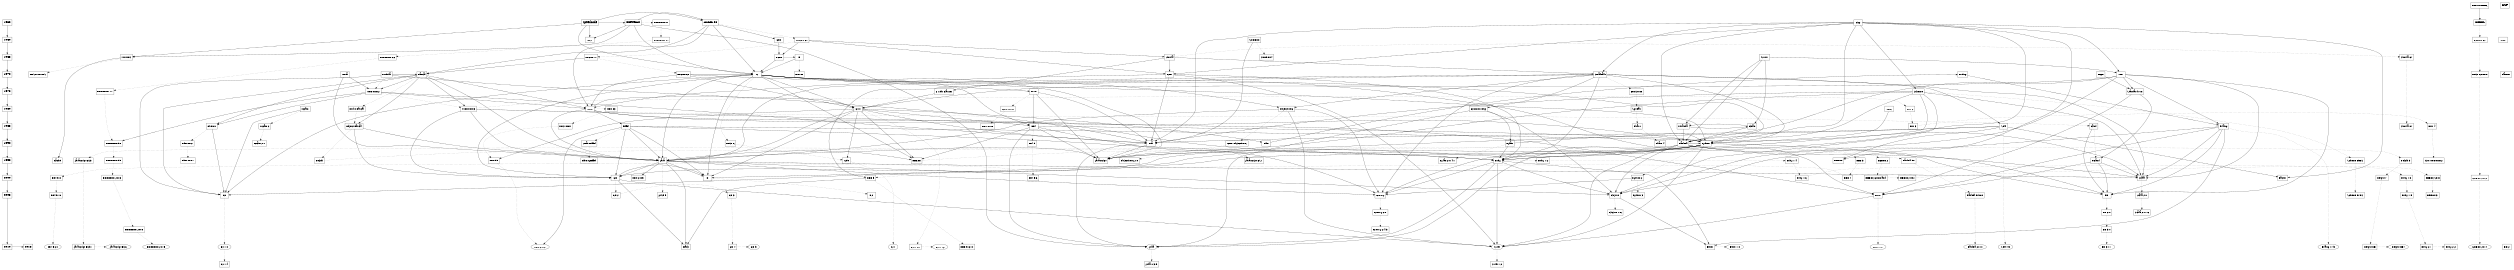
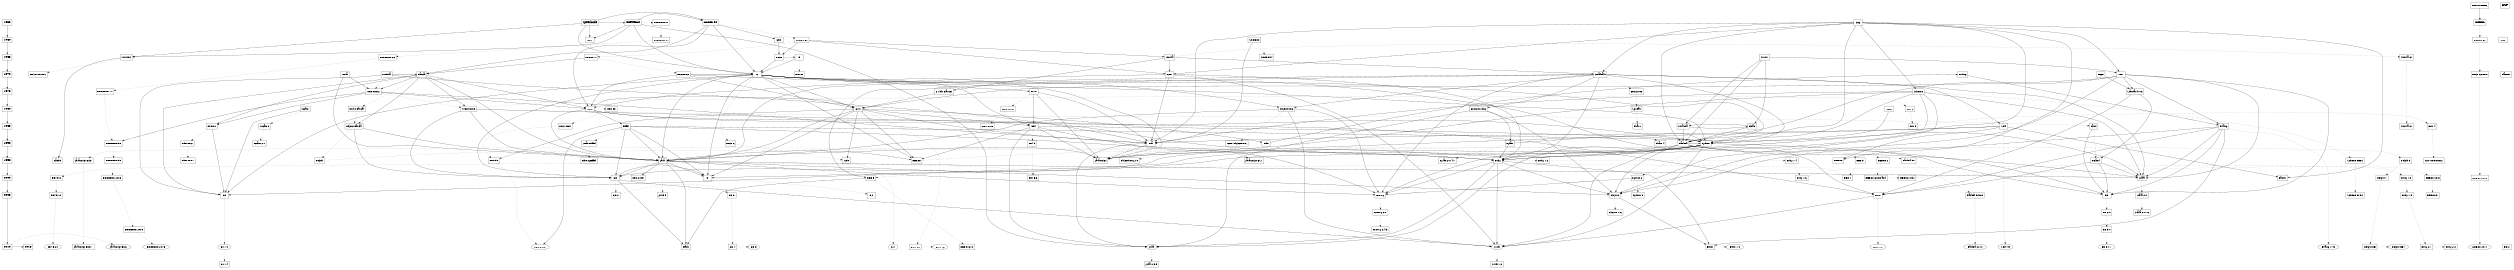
(99, 247) -> (61, 234)
